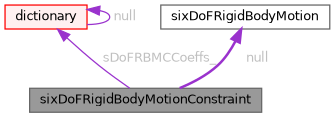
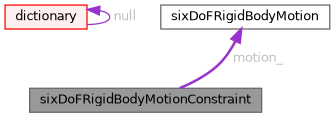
(256, 59) -> (256, 59)
(97, 64) -> none
